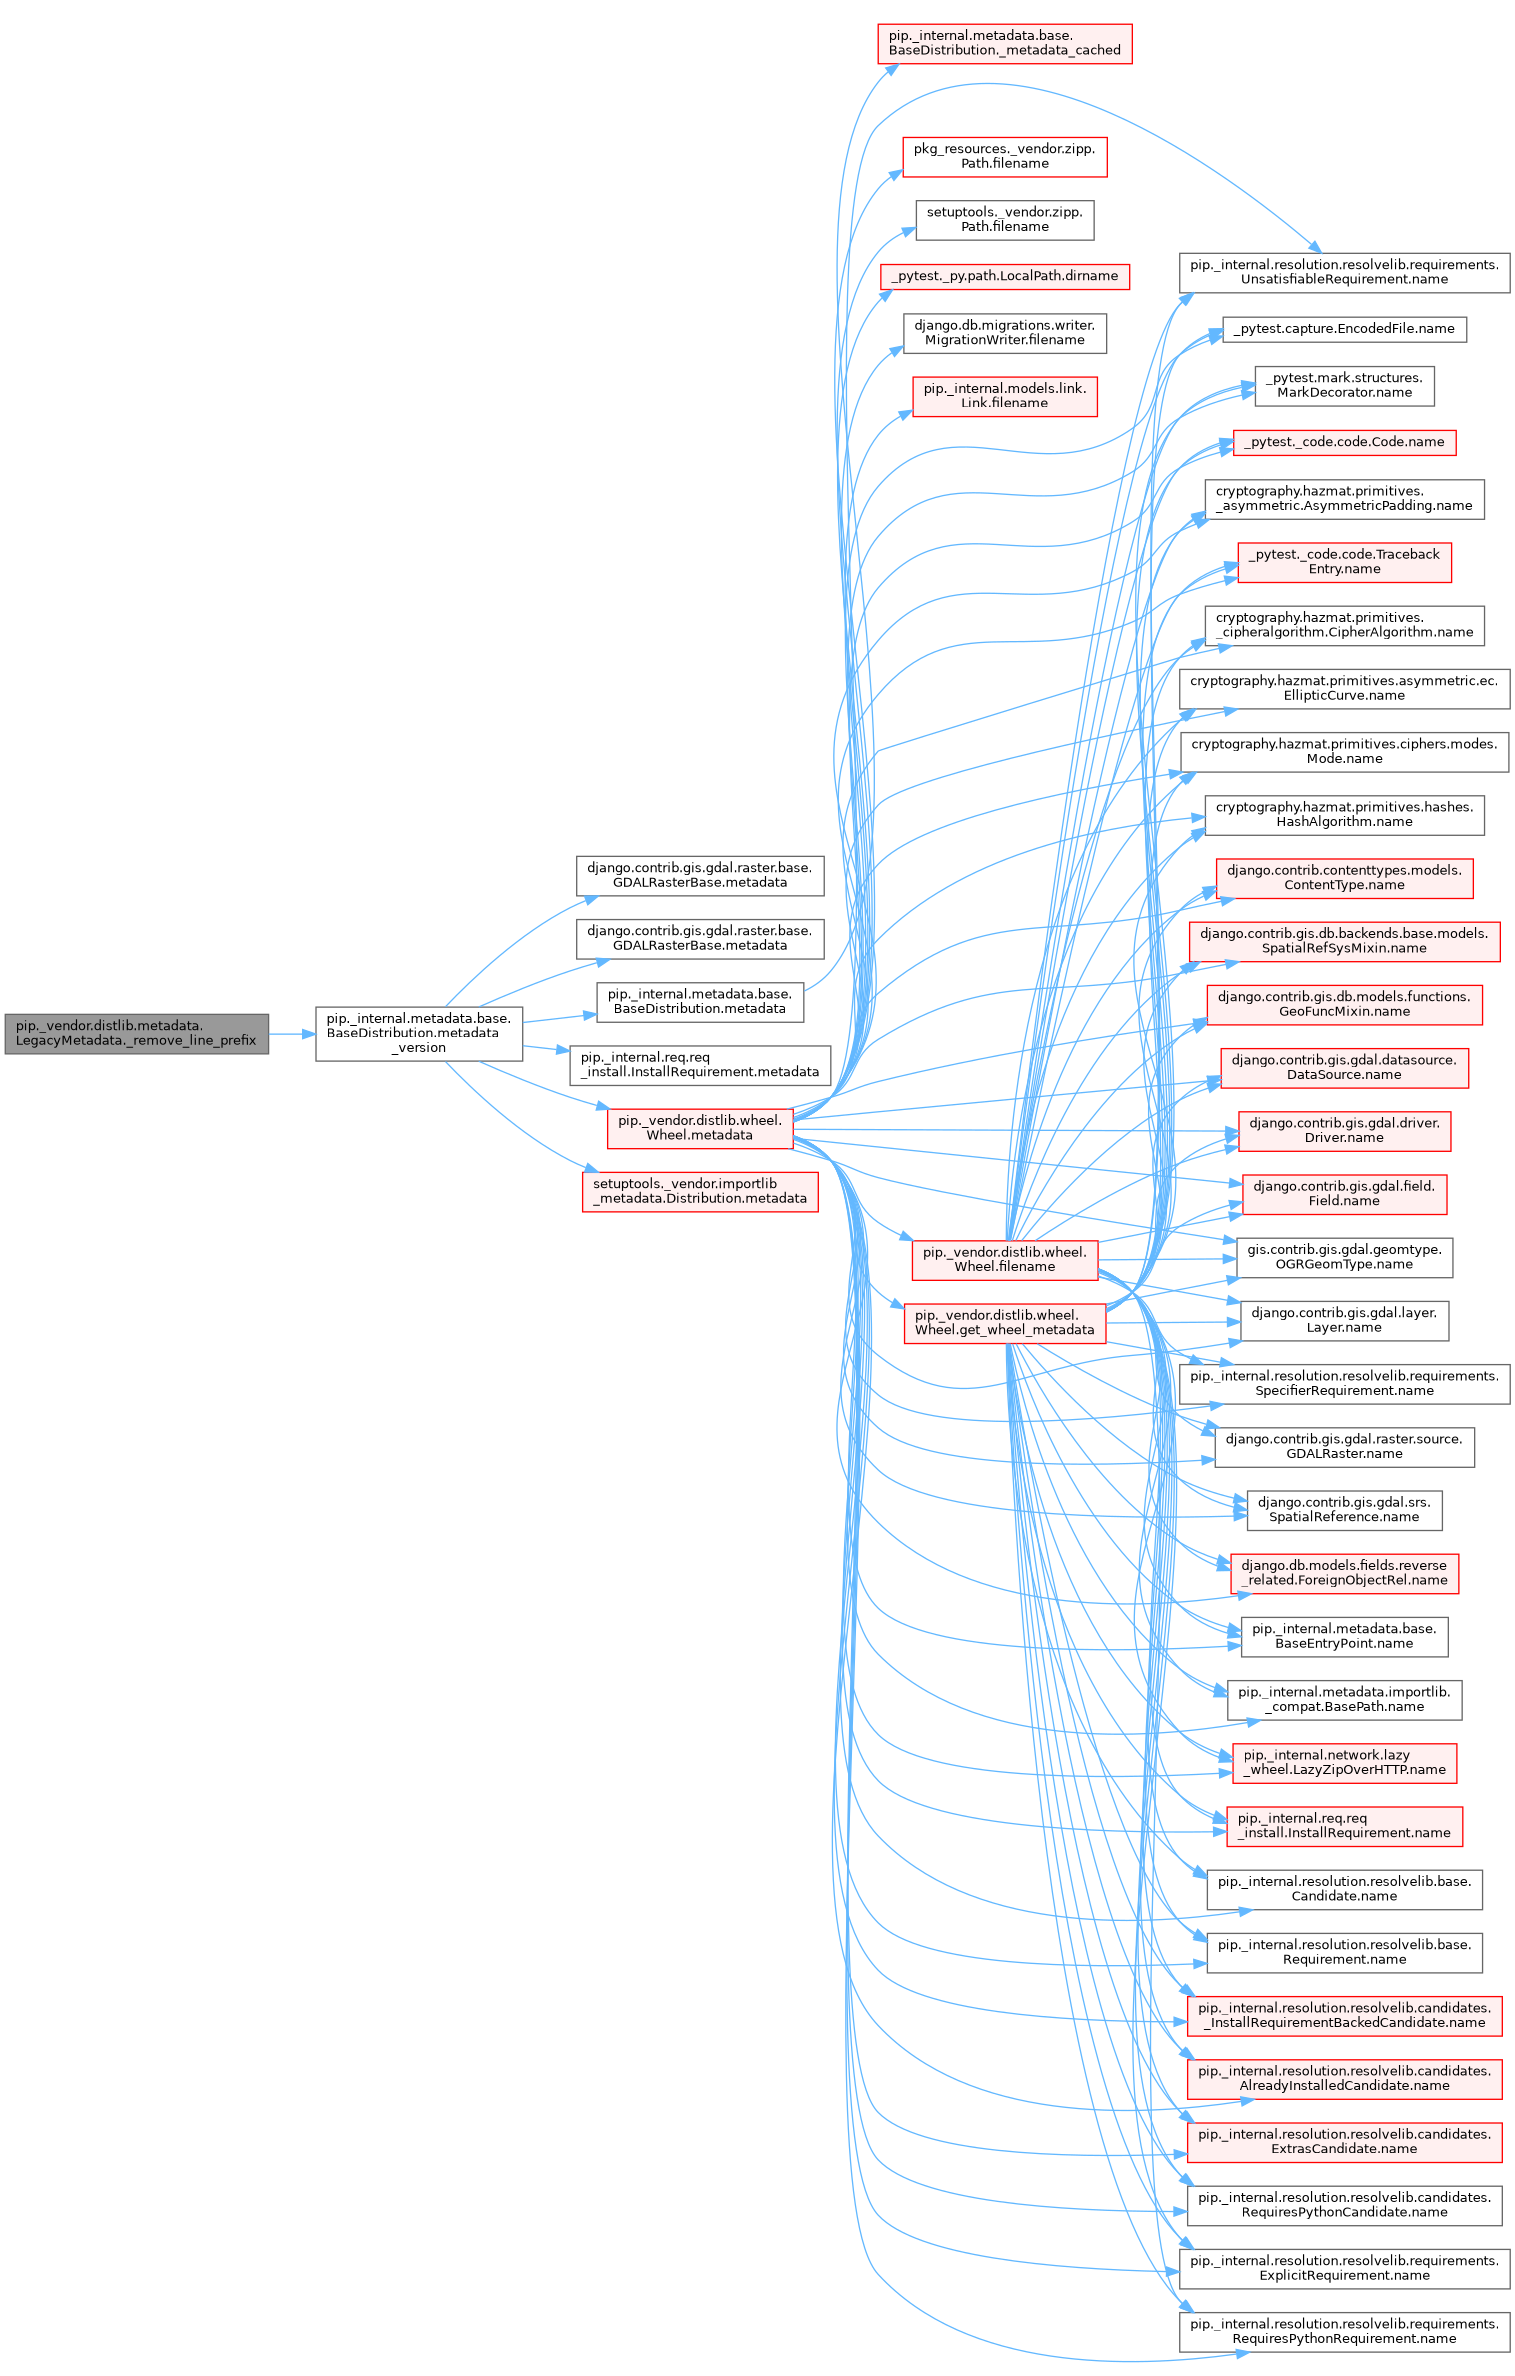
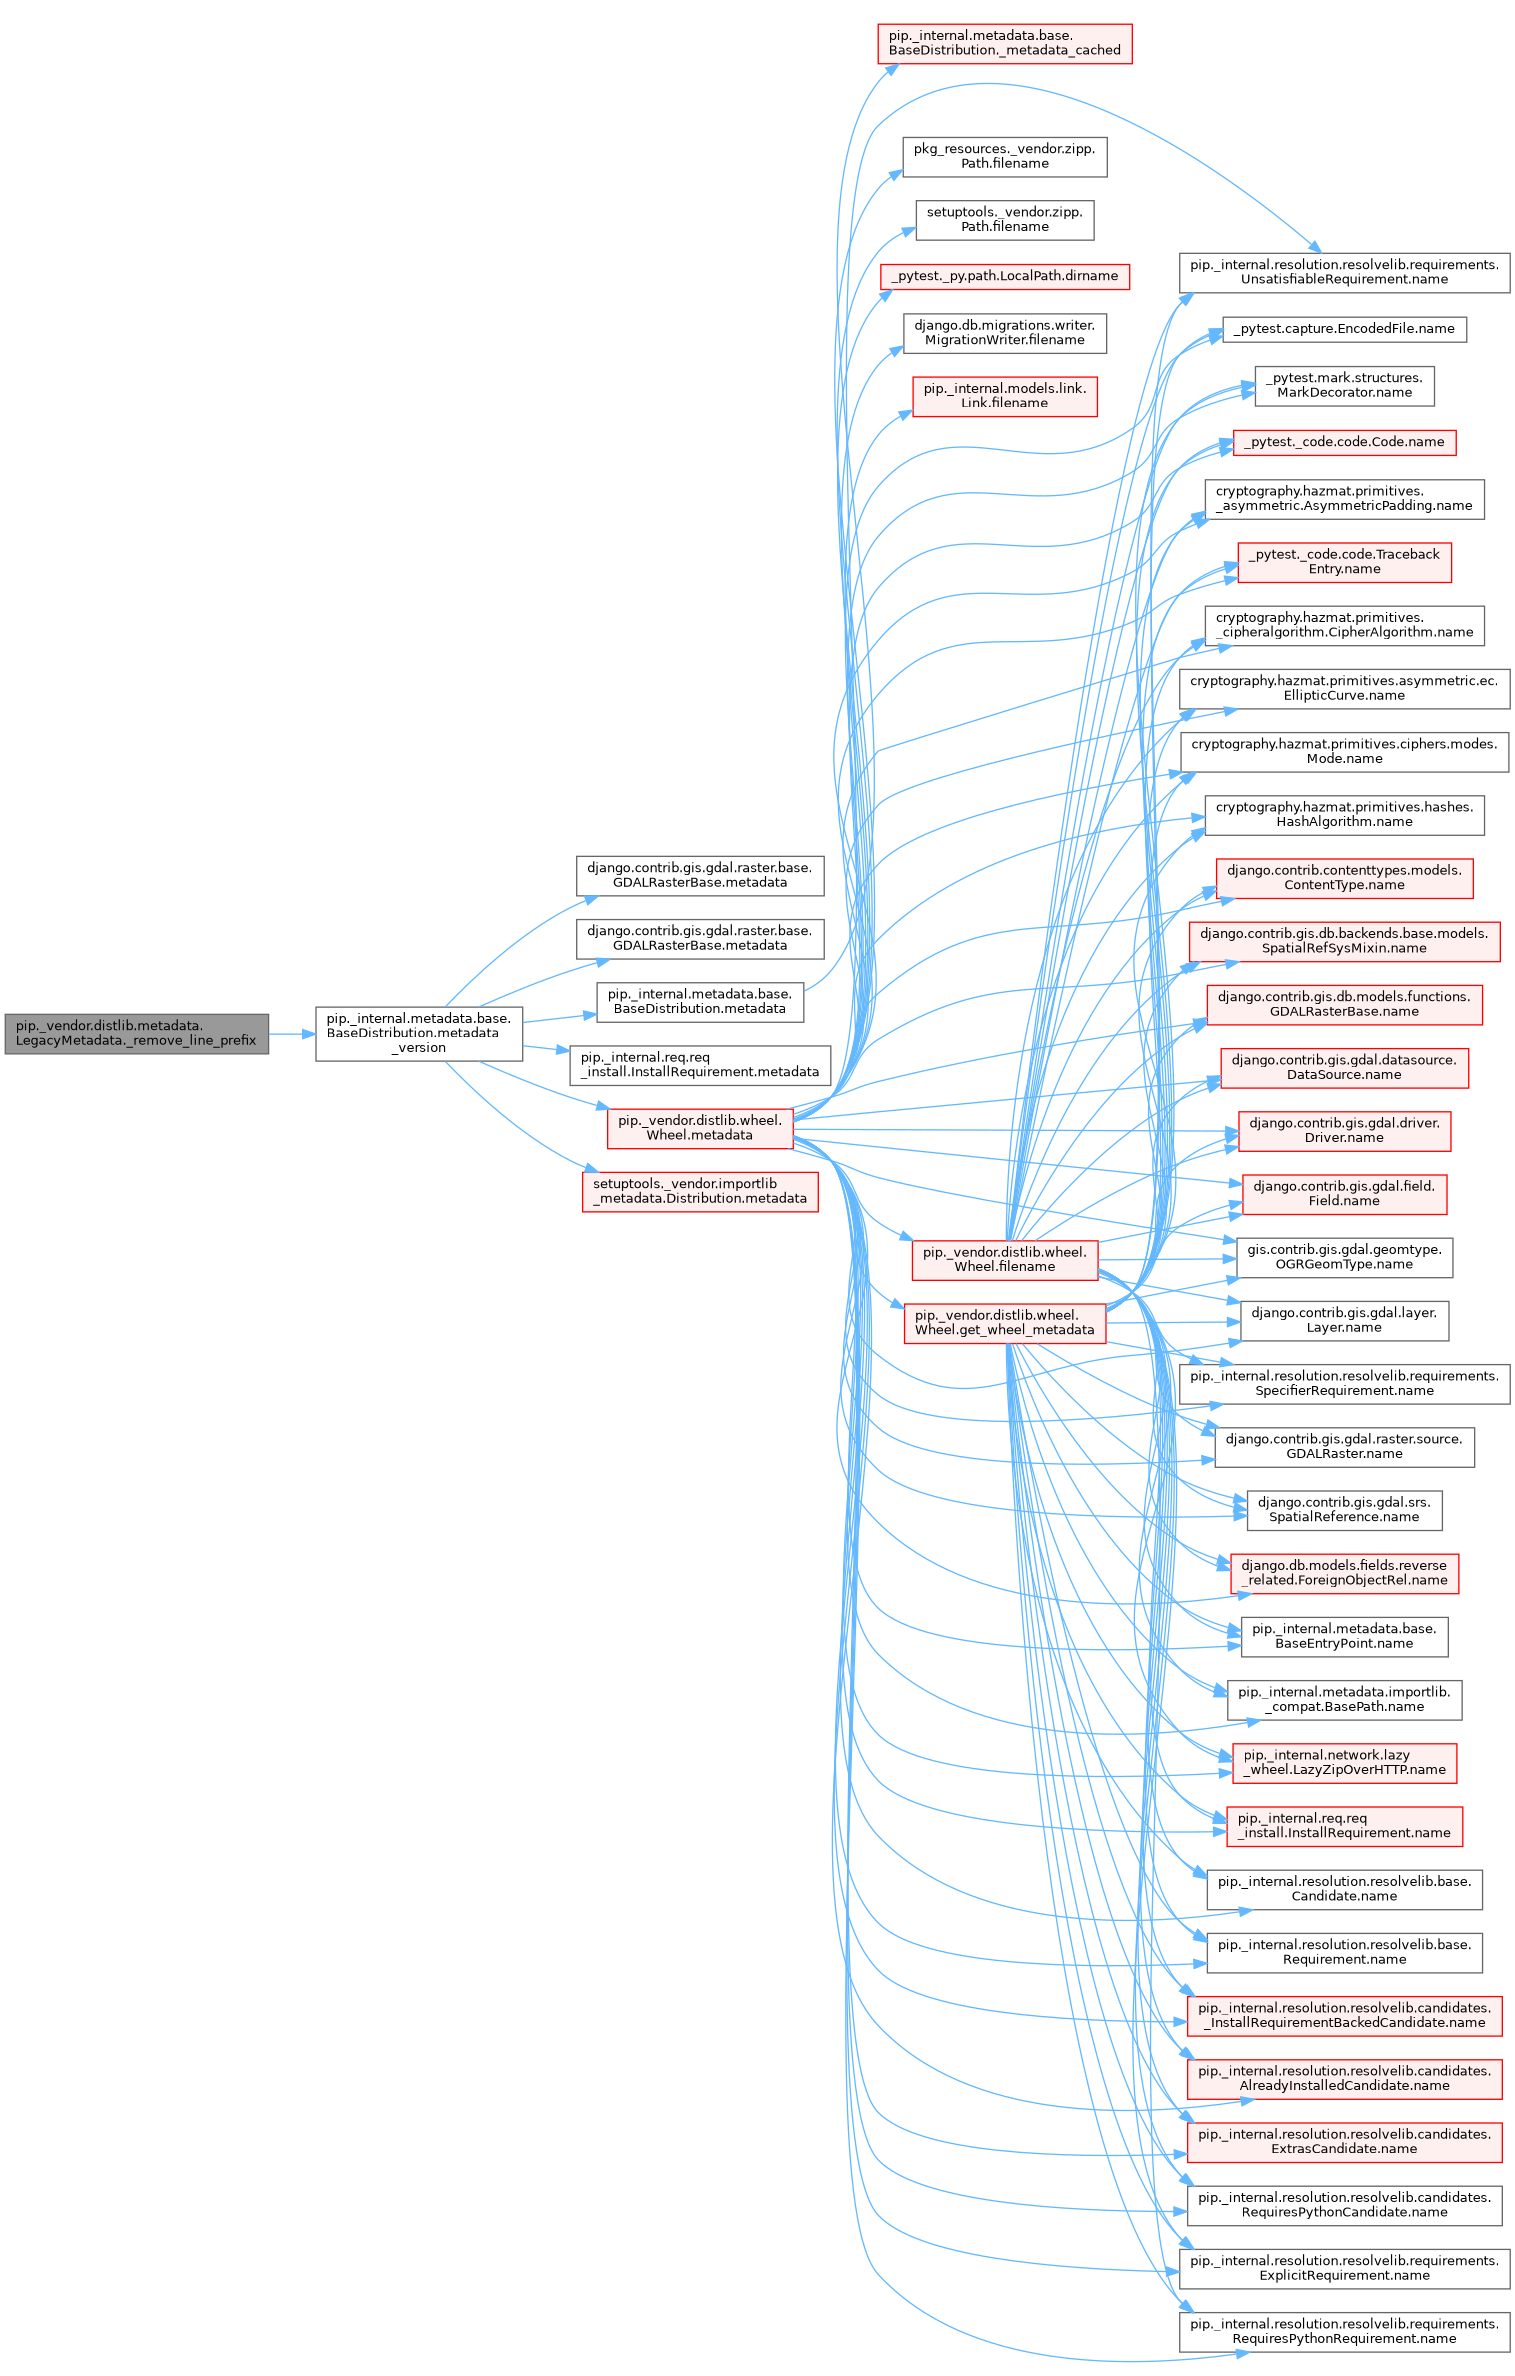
(1005, 157) -> (1005, 157)
(1345, 1005) -> (1345, 1005)
